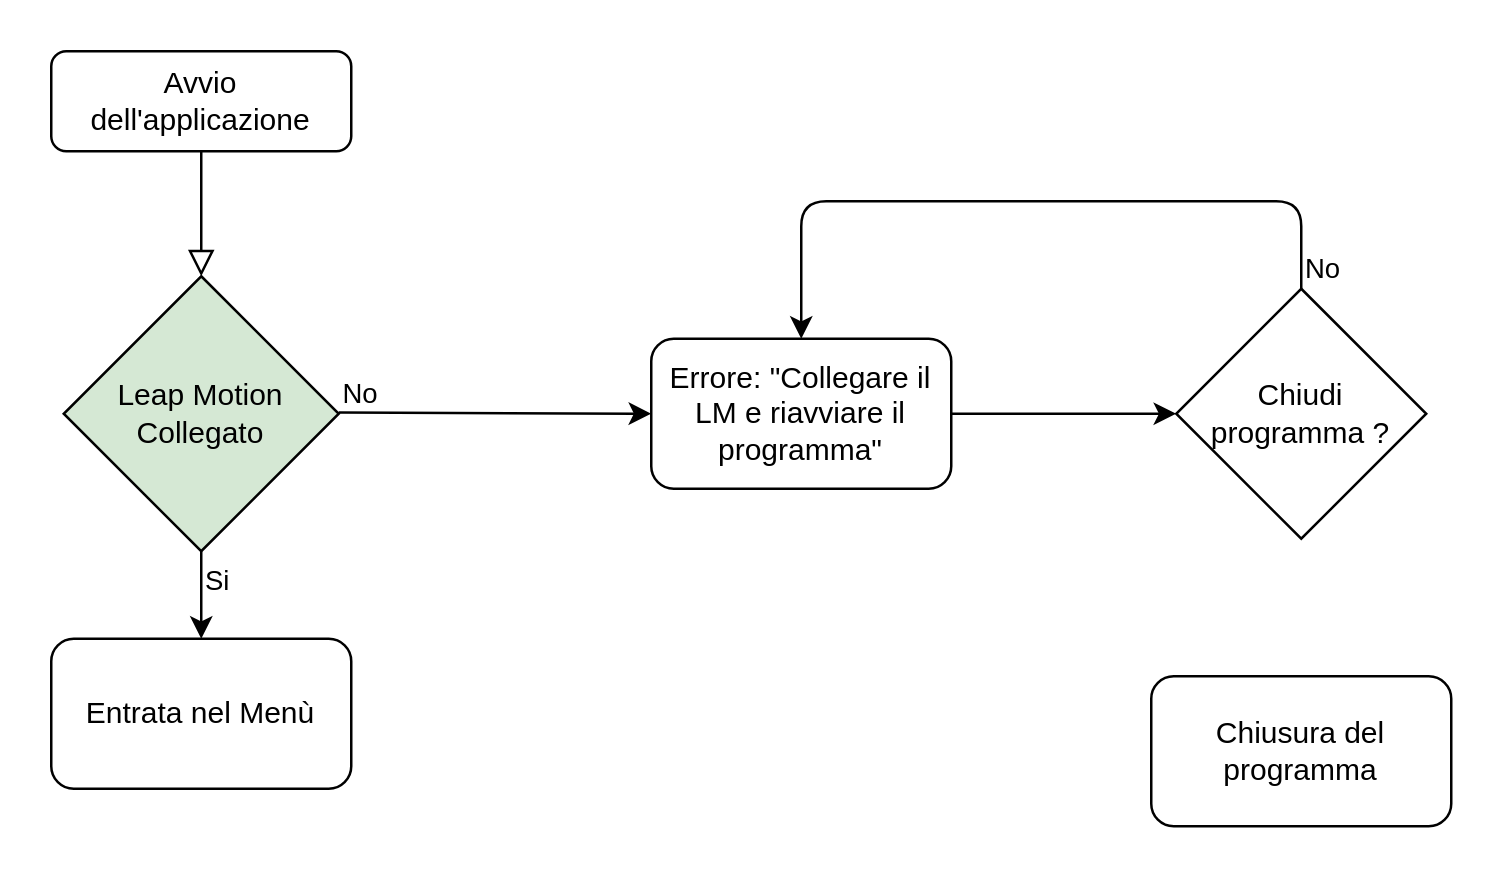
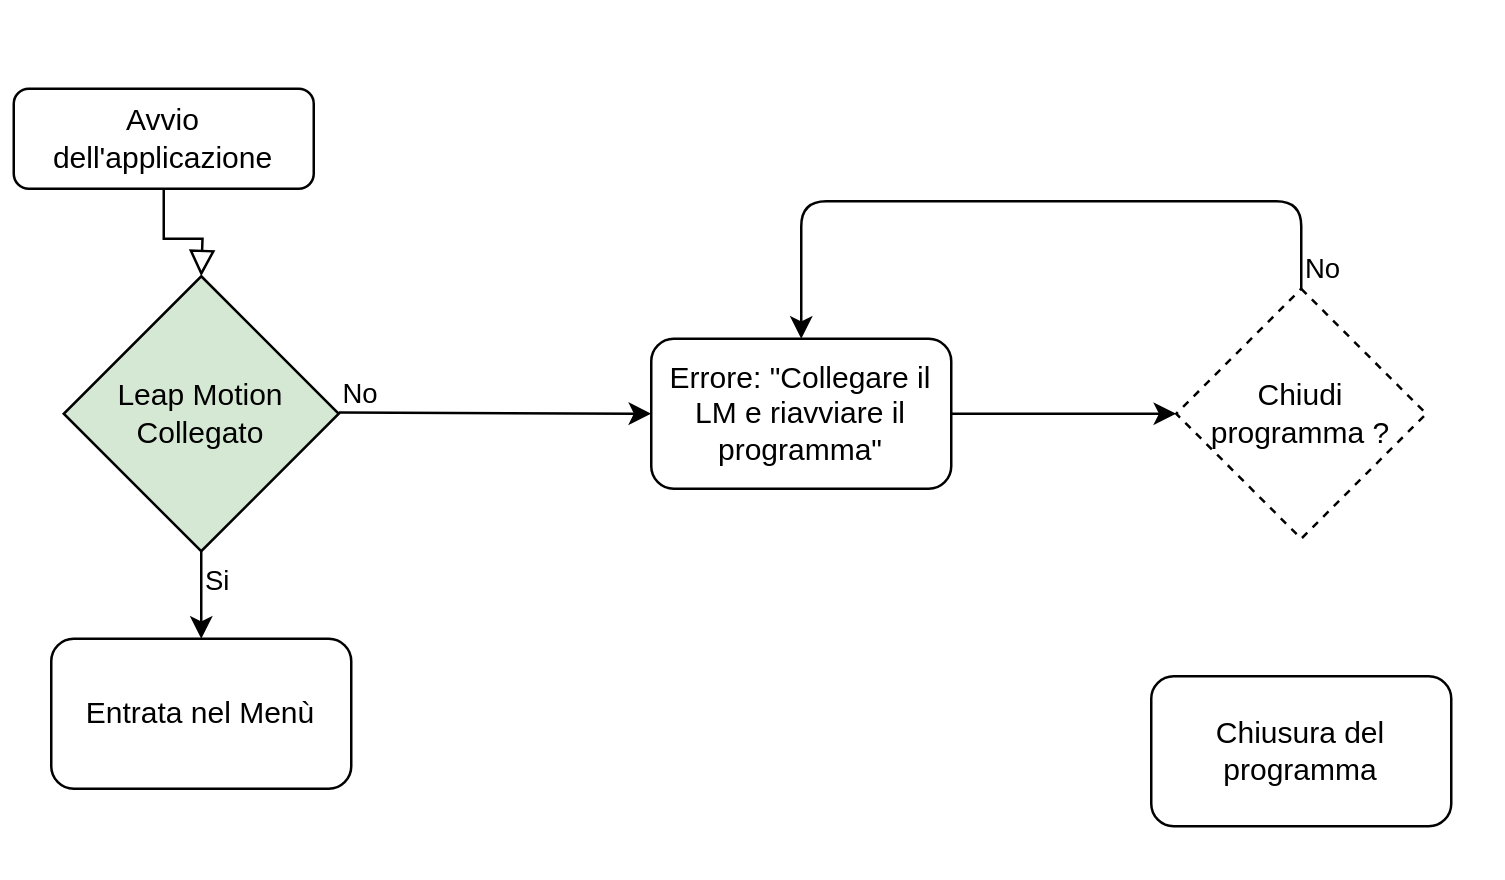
(201, 101) -> (164, 139)
(1301, 414) -> (1301, 414)
